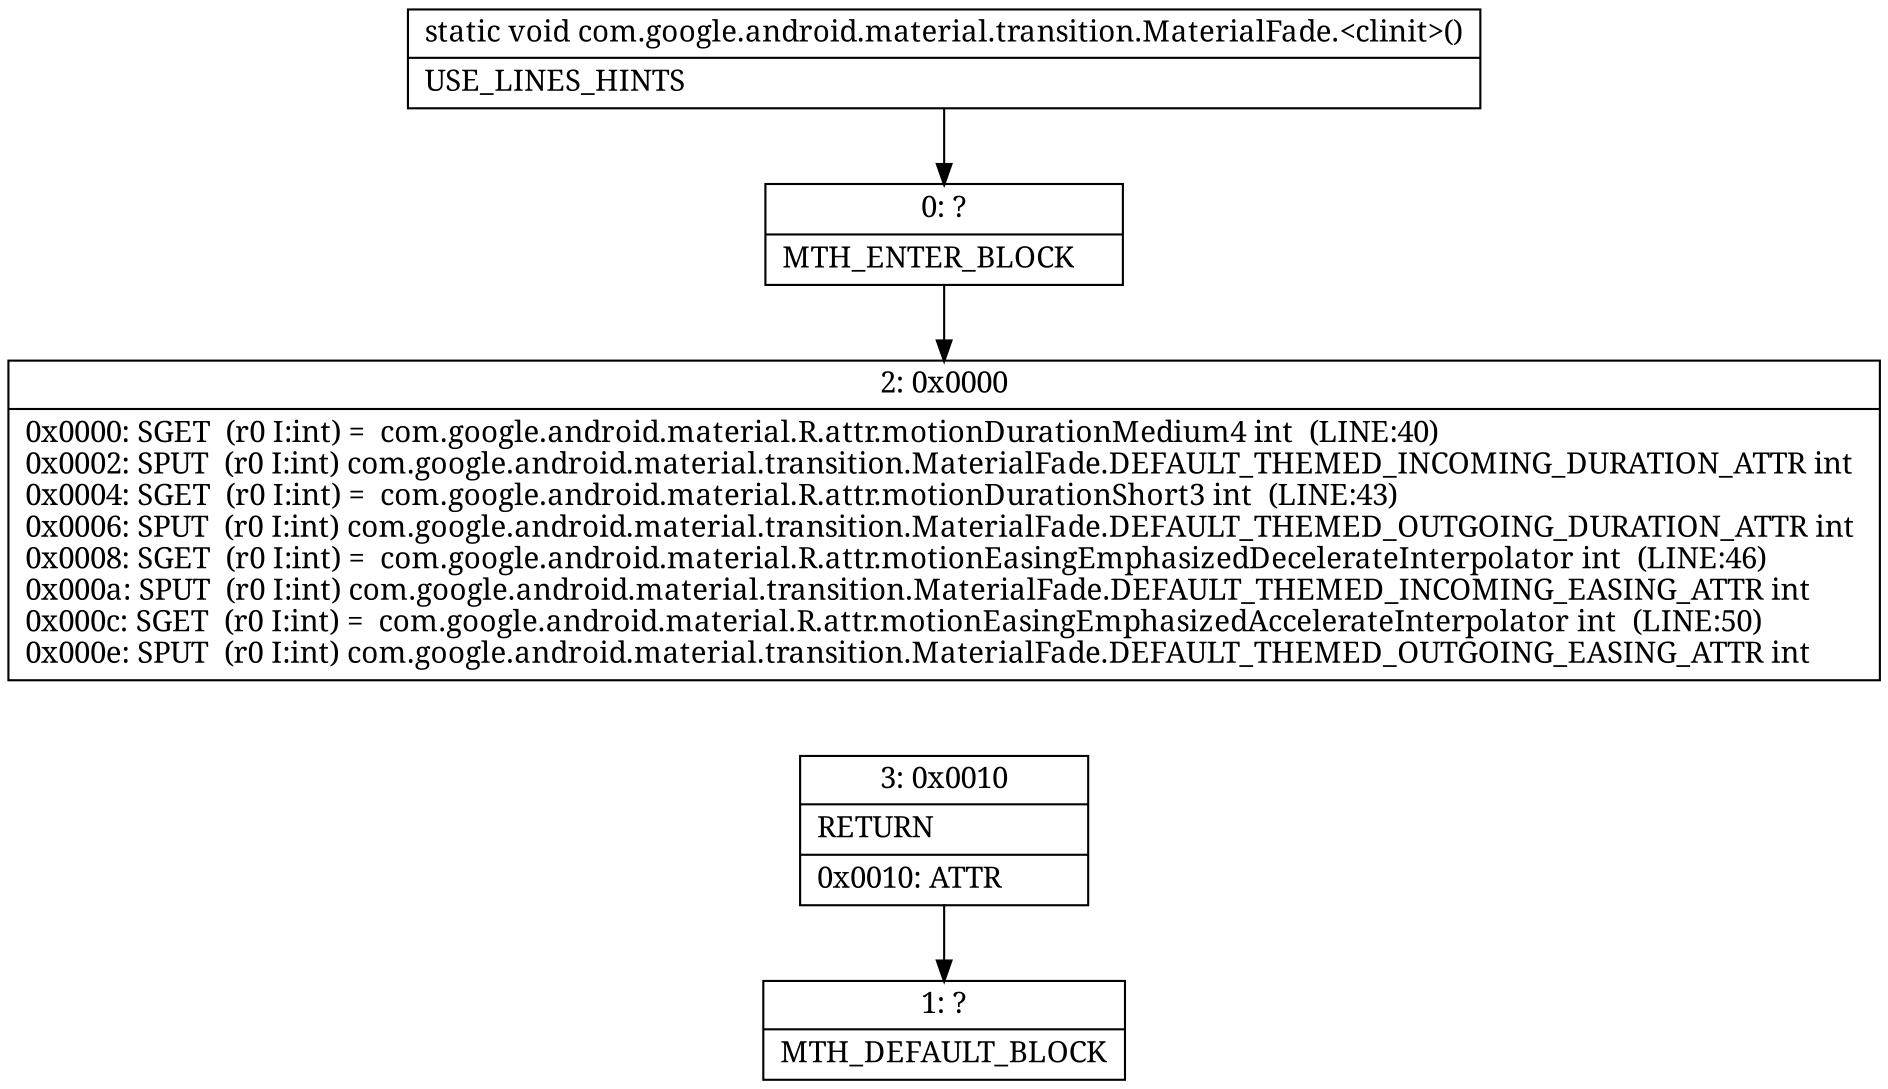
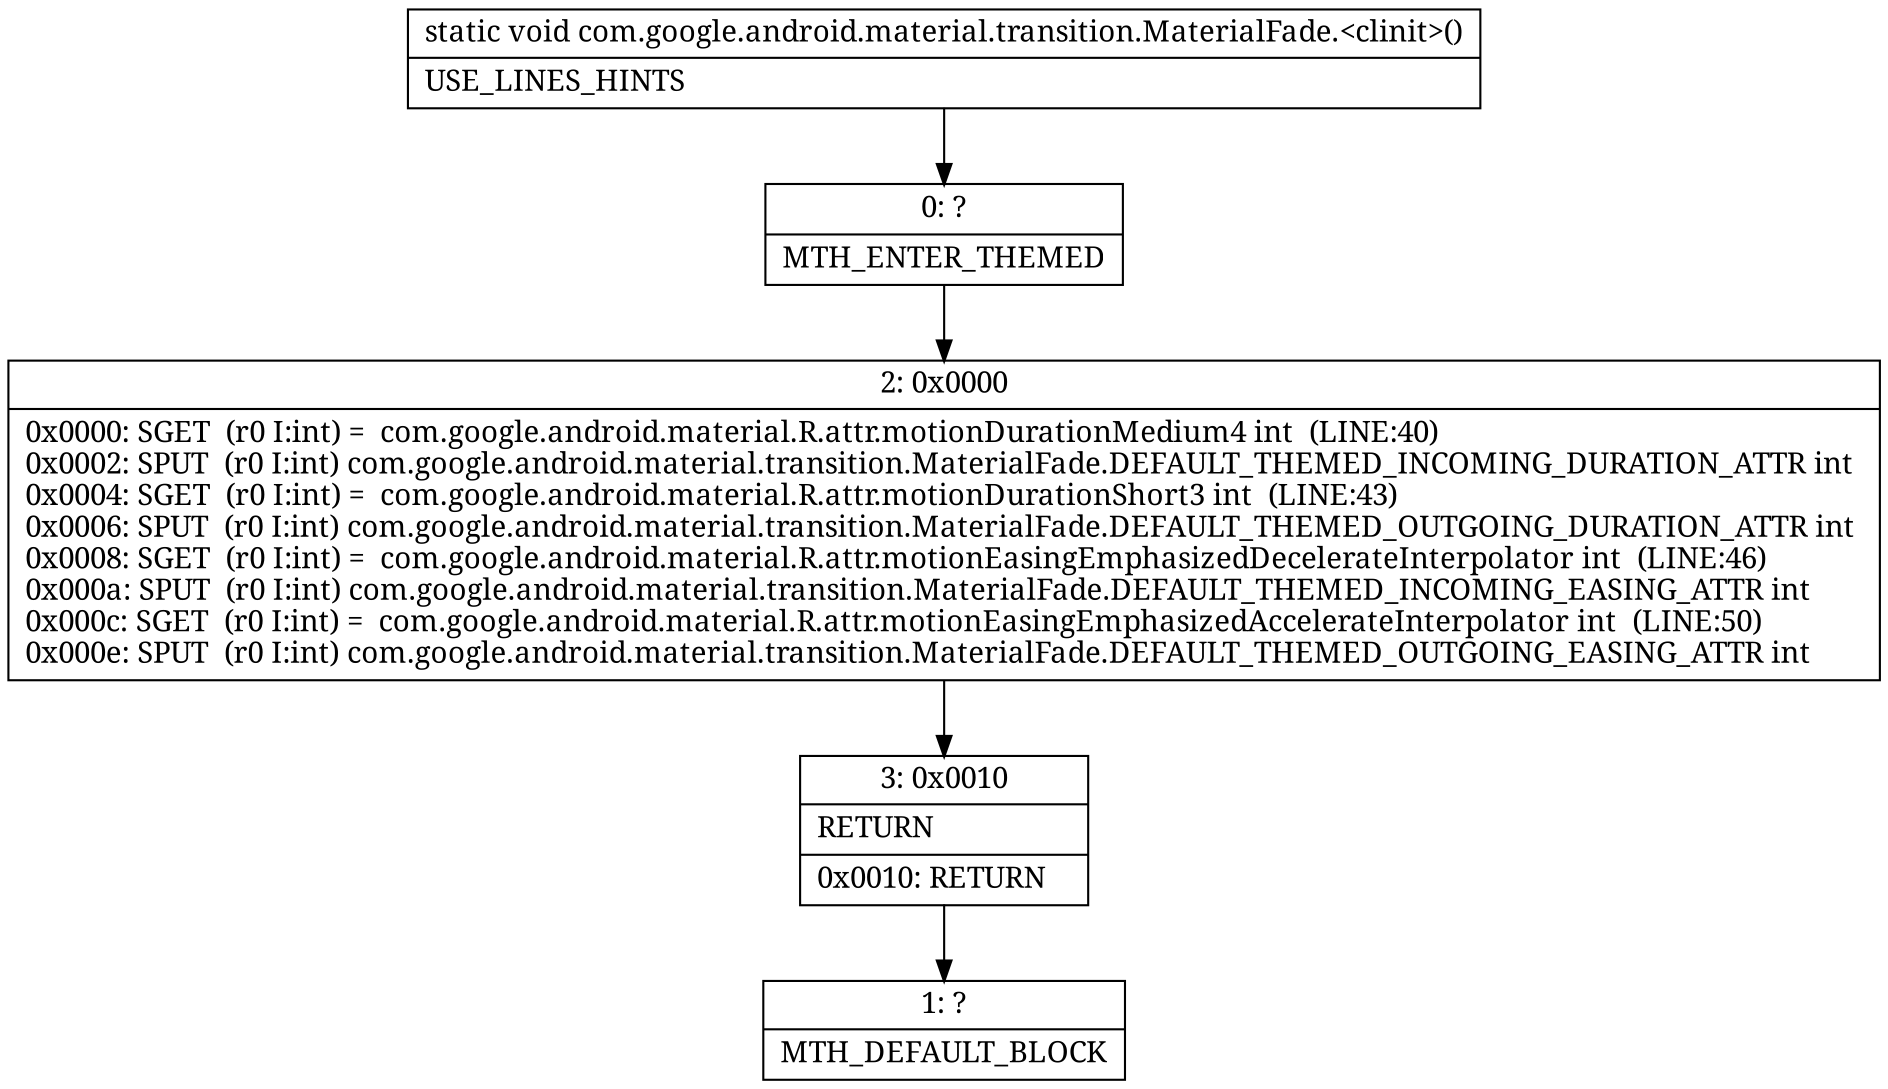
(928, 259) -> (944, 259)
none -> (944, 708)
(922, 879) -> (944, 879)
